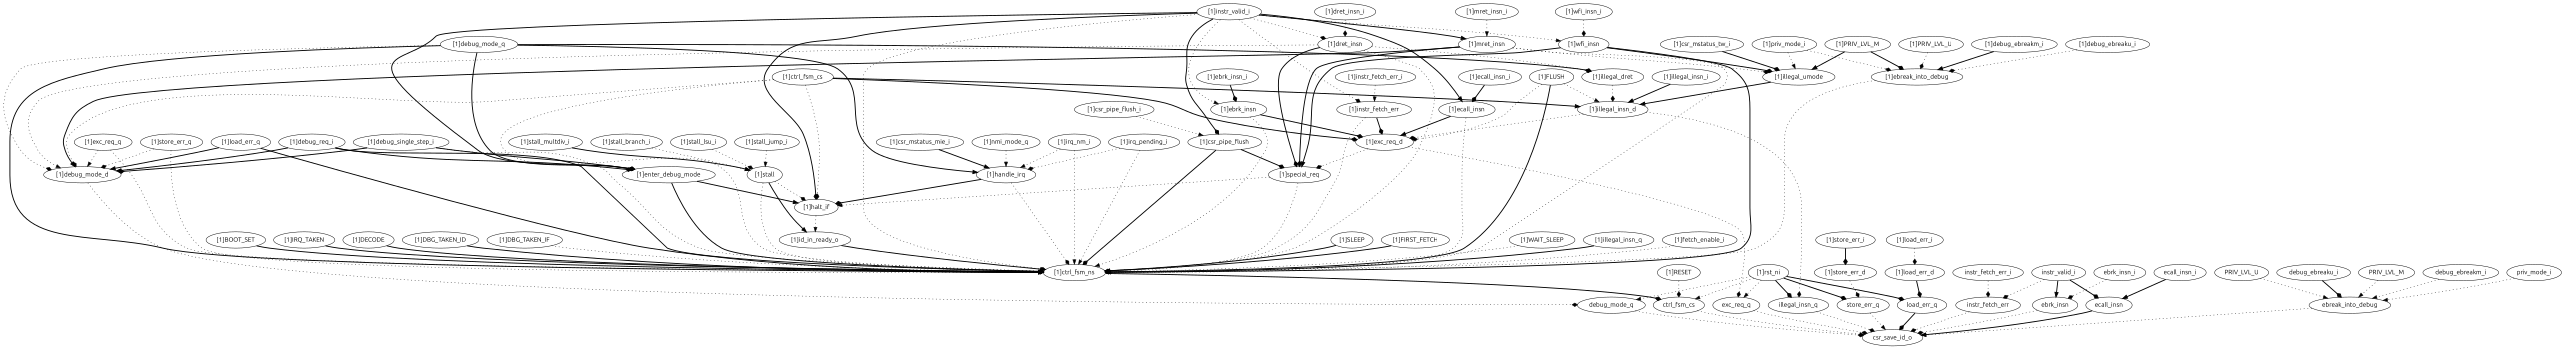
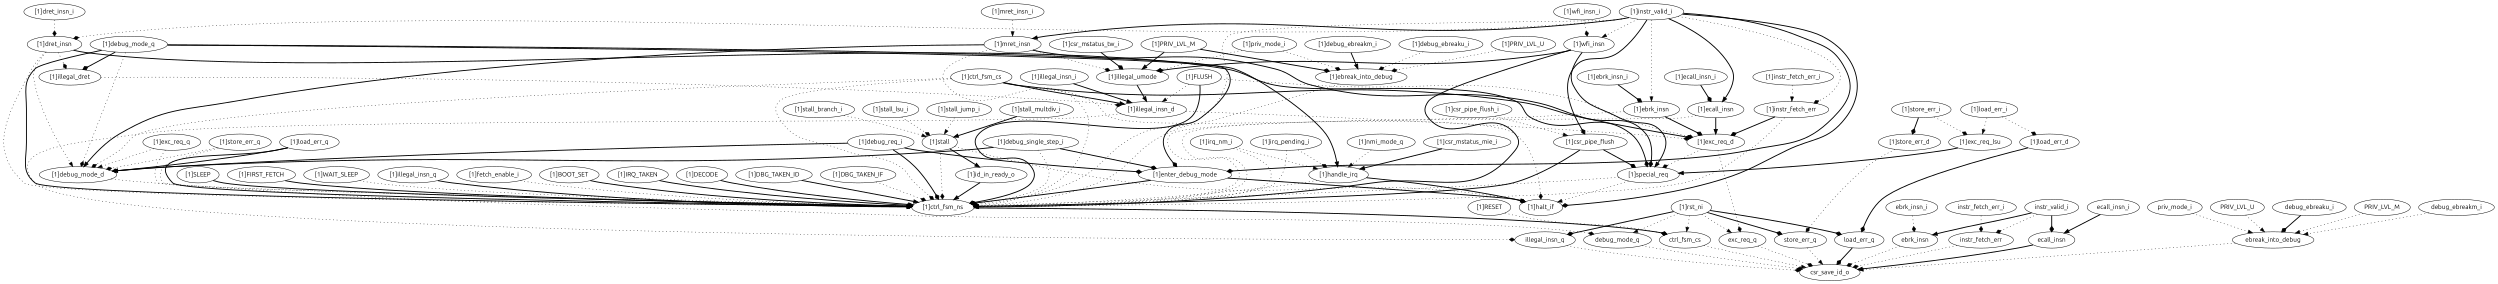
none -> (1980, 142)
(816, 221) -> none
(1751, 249) -> (1154, 140)
